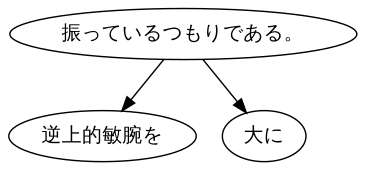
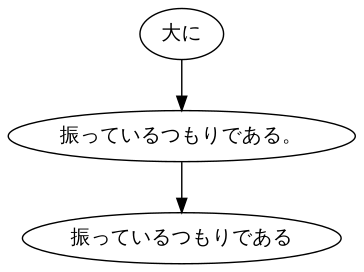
(220, 81) -> (182, 78)
(103, 136) -> (182, 238)
